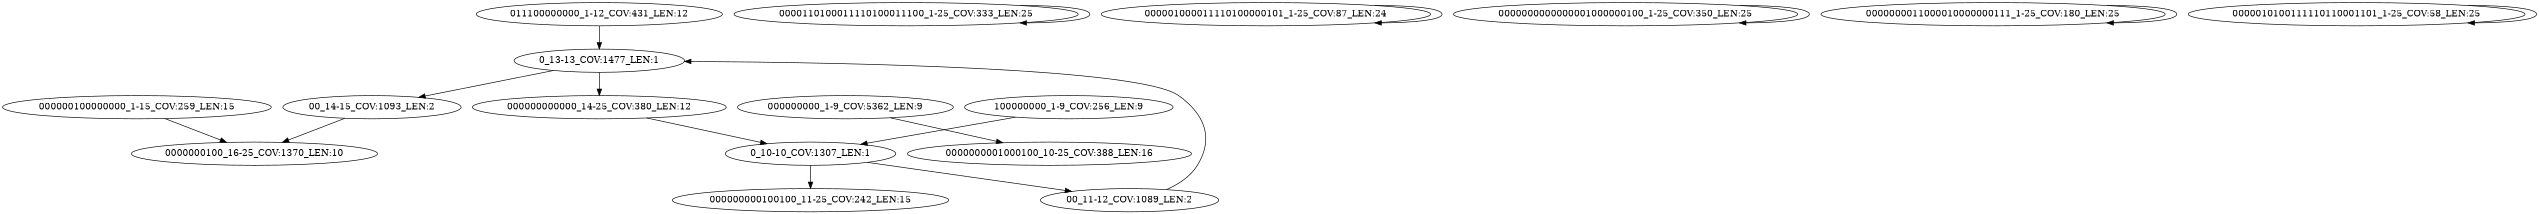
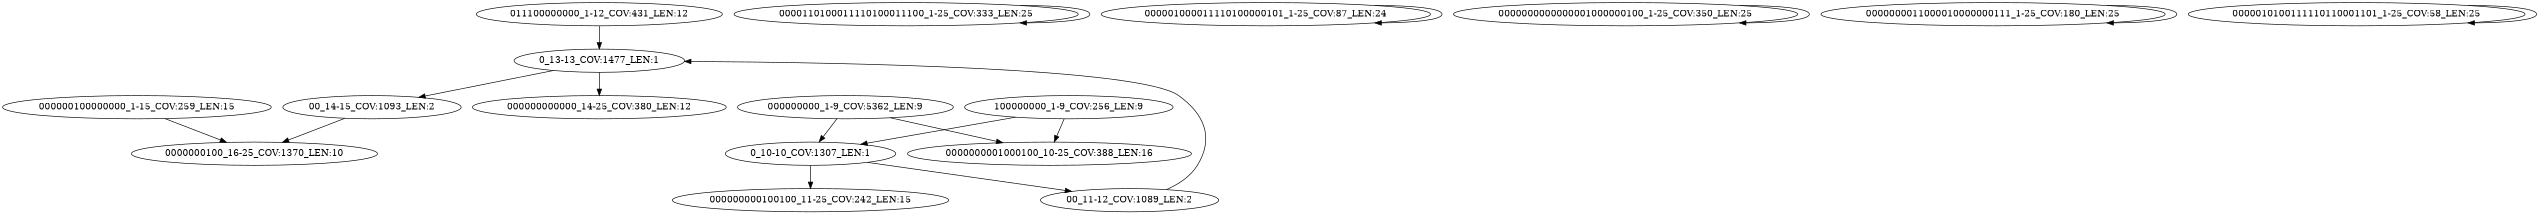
none -> (1060, 127)
(704, 130) -> (830, 128)
